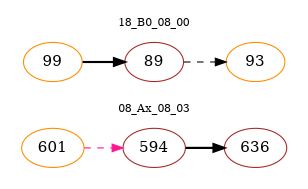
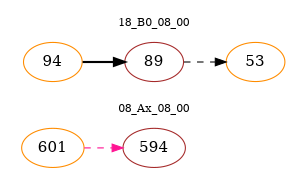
(53, 62) -> (53, 62)
(256, 62) -> (256, 62)
(154, 109) -> (154, 109)
(256, 148) -> none
